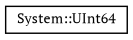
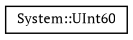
(66, 20) -> (66, 20)
